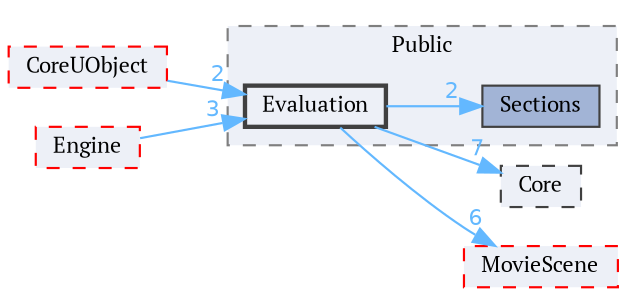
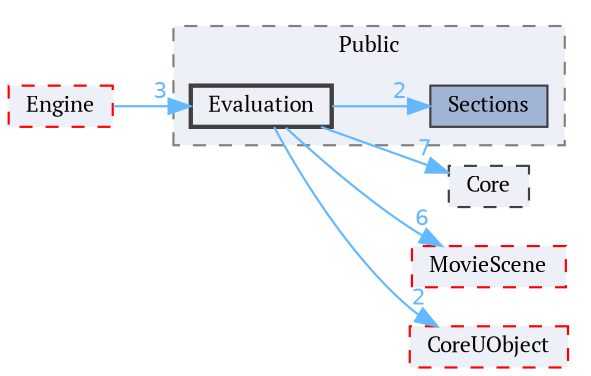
(195, 86) -> (338, 228)
